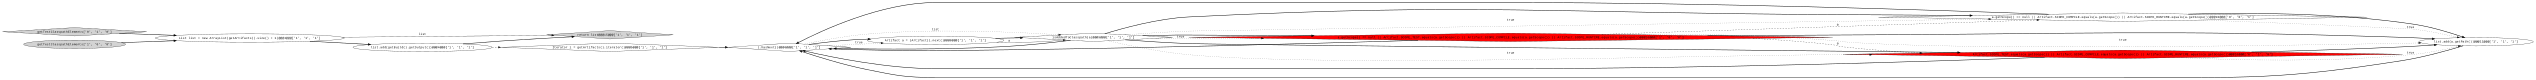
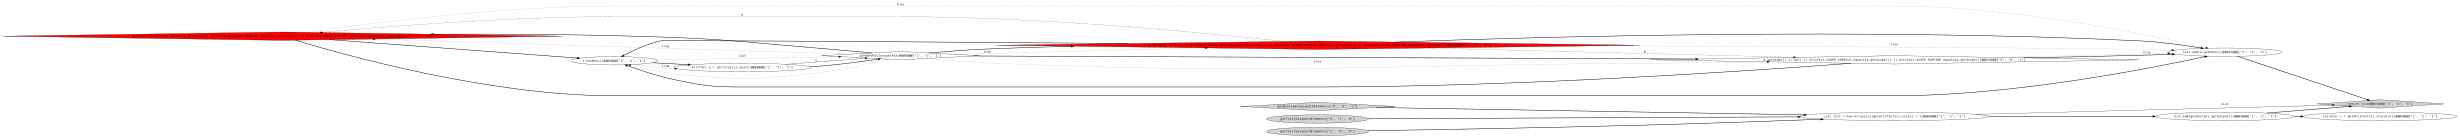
(75, 32) -> (1318, 119)
(495, 47) -> (2298, 116)
(610, 47) -> (2380, 116)
(722, 47) -> none
(789, 47) -> (614, 61)
(954, 48) -> (759, 78)
(1632, 77) -> (2302, 78)
none -> (1318, 106)
